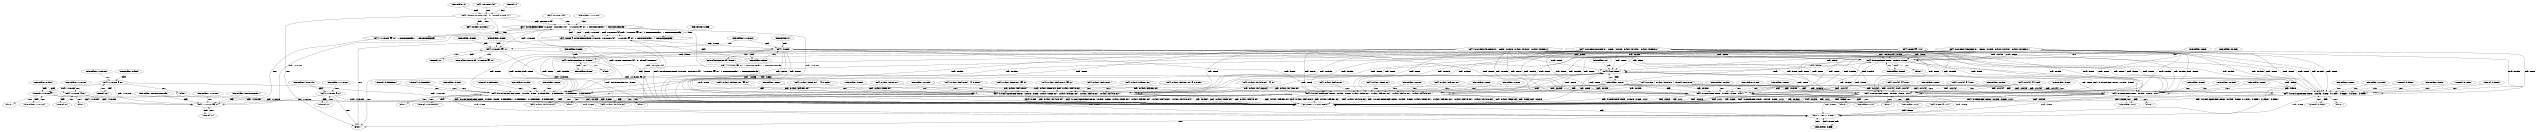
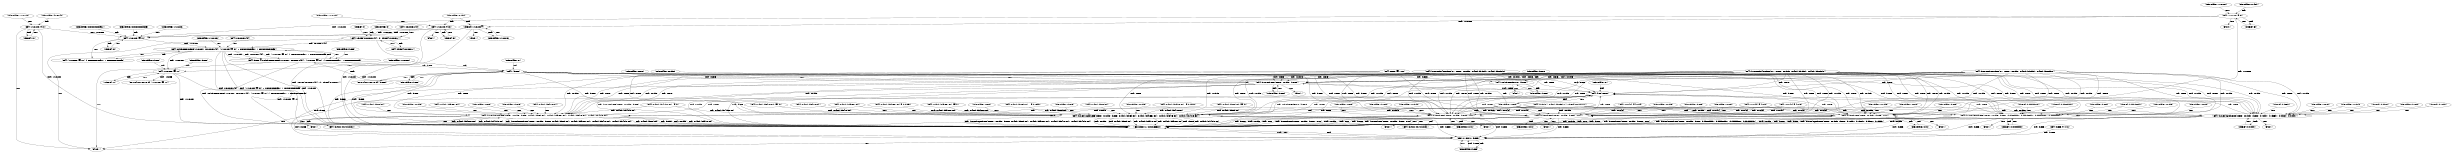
(490, 55) -> (166, 77)
(282, 59) -> (102, 43)
none -> (1309, 135)
